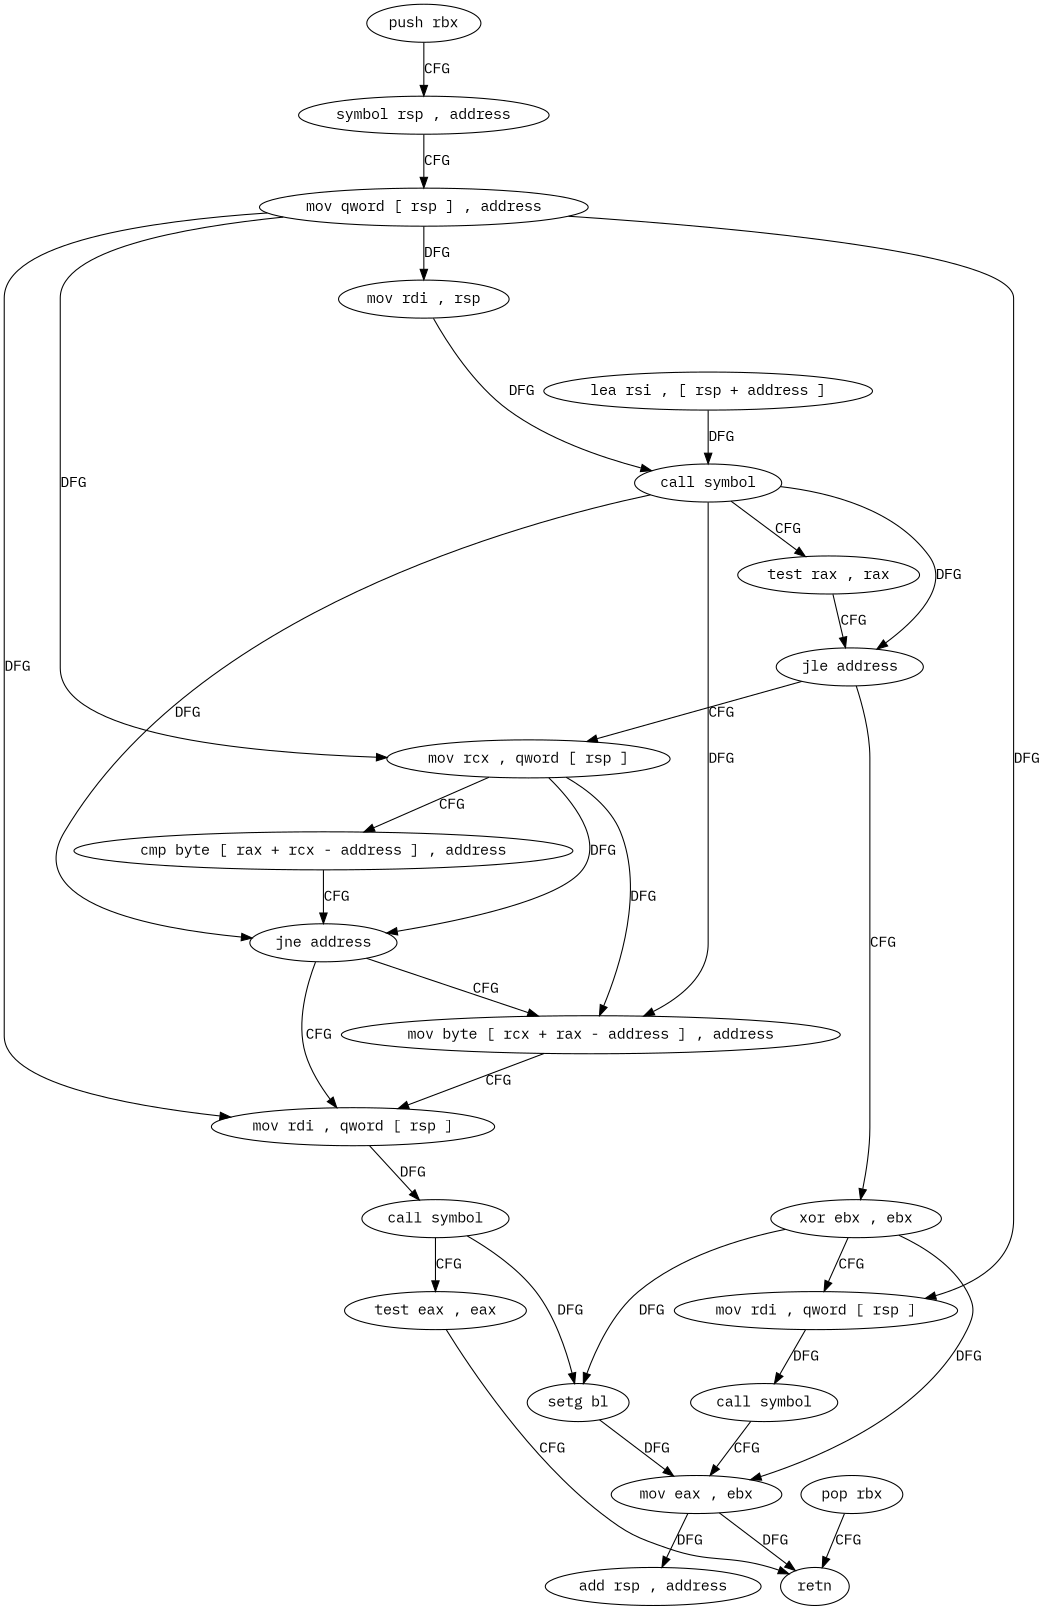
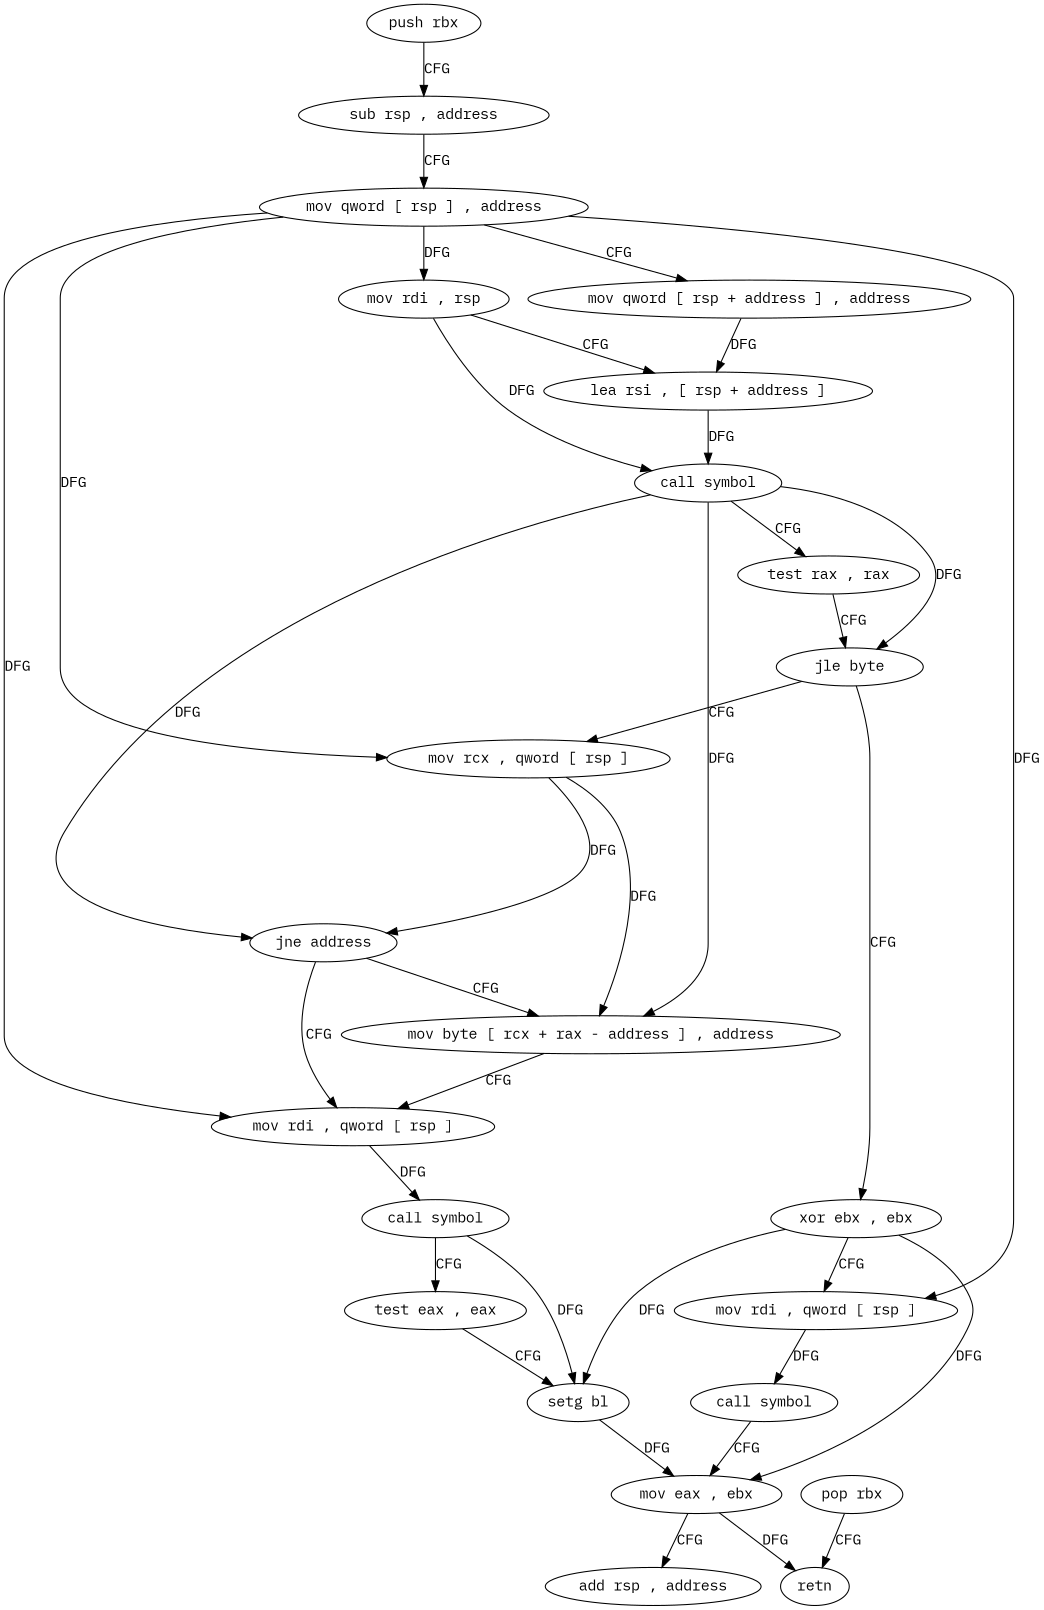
(424, 115) -> (424, 115)
none -> (749, 299)
none -> (557, 342)
(850, 667) -> (850, 667)
(323, 851) -> none
(581, 1496) -> (503, 1354)
(690, 1540) -> (690, 1540)
